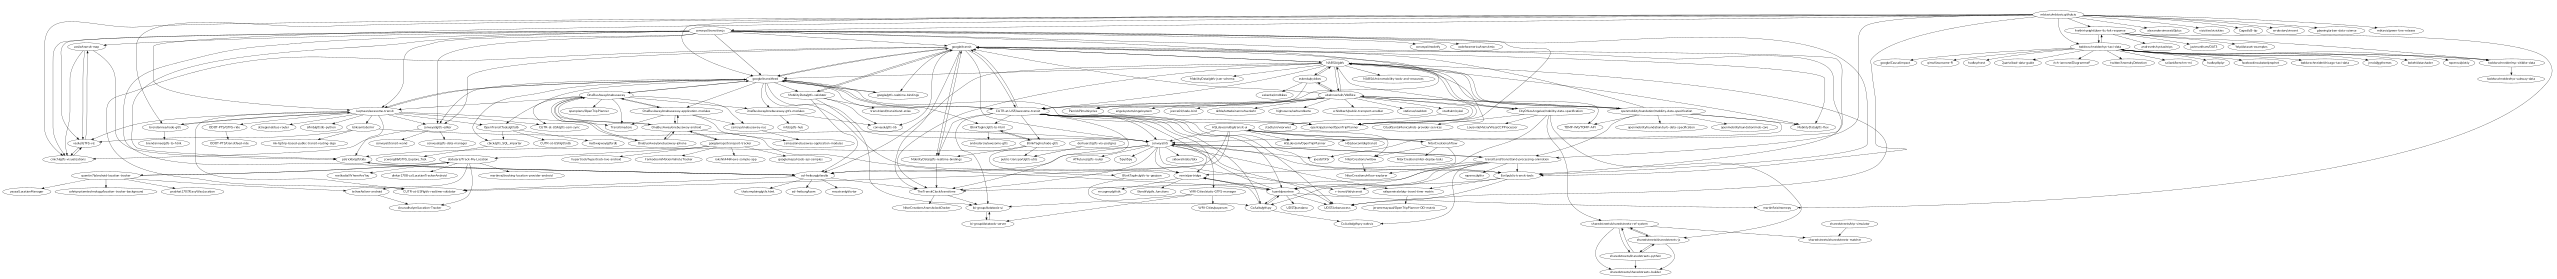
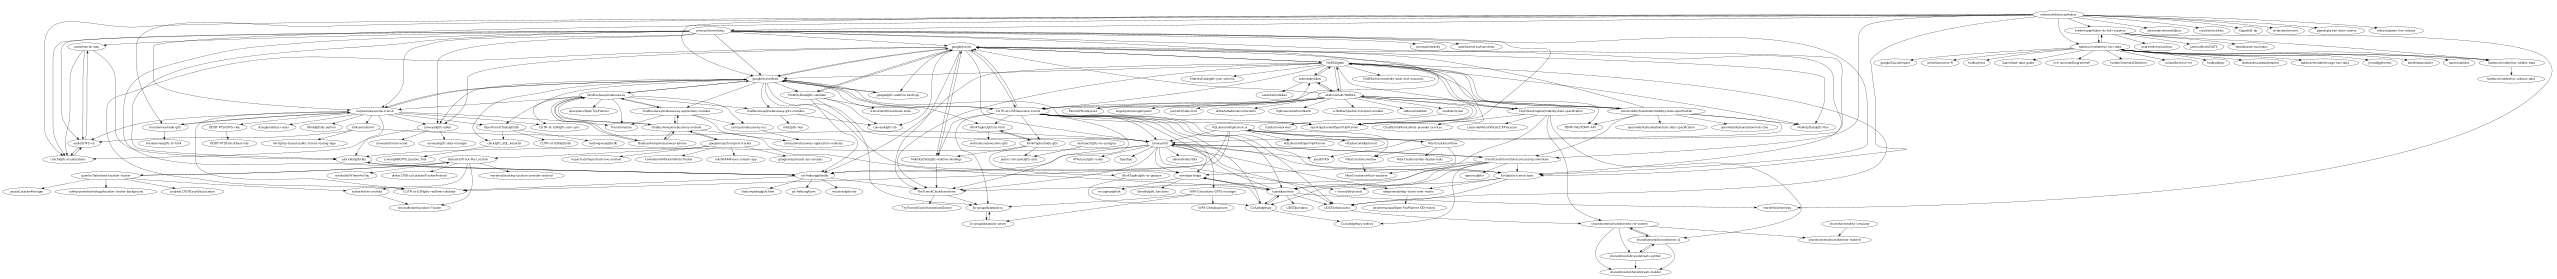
(1207, 106) -> (1207, 106)
(927, 208) -> (927, 208)
(1627, 242) -> (1465, 220)
